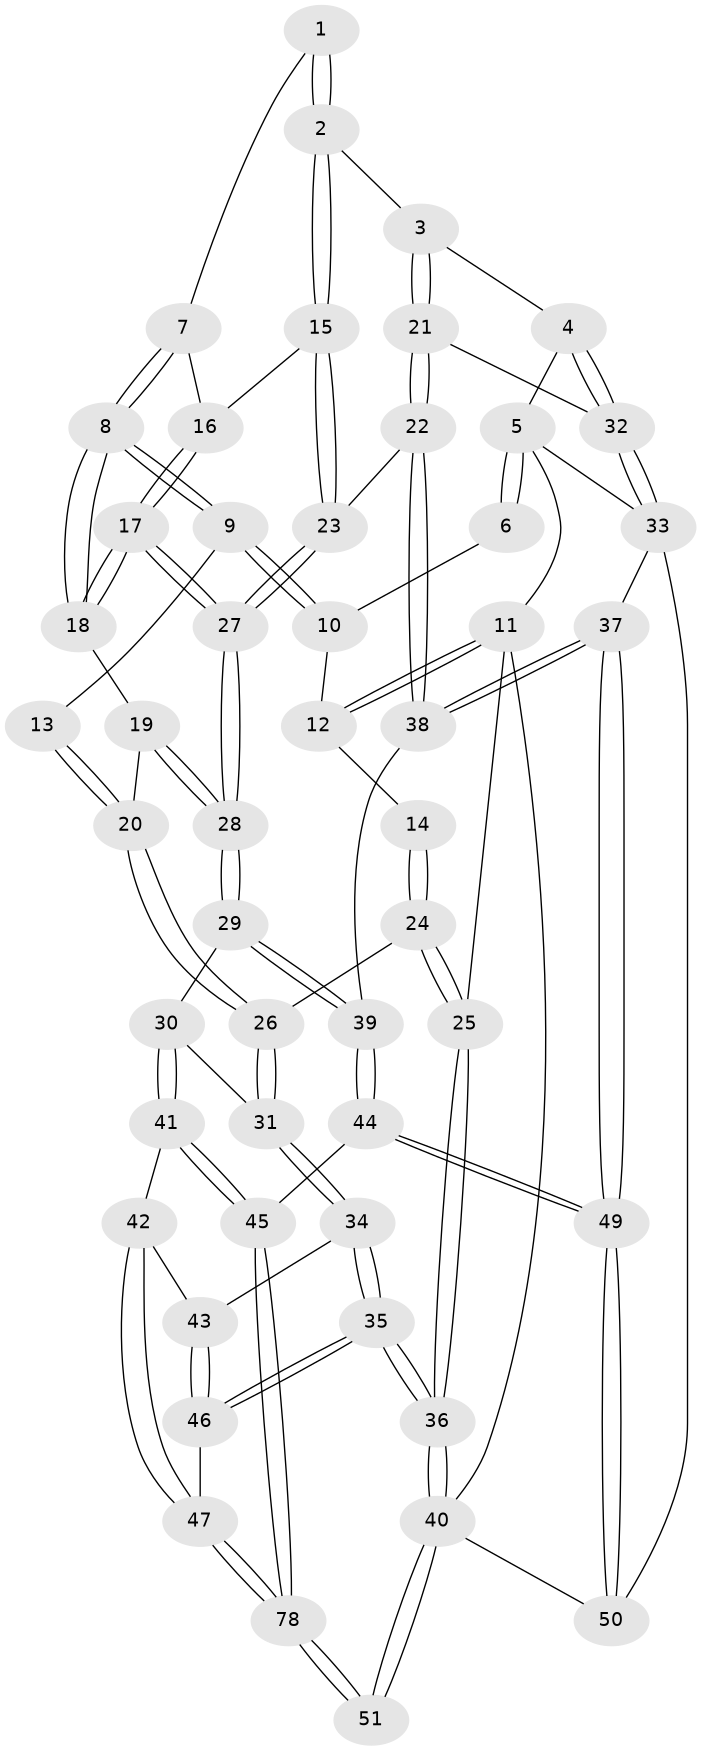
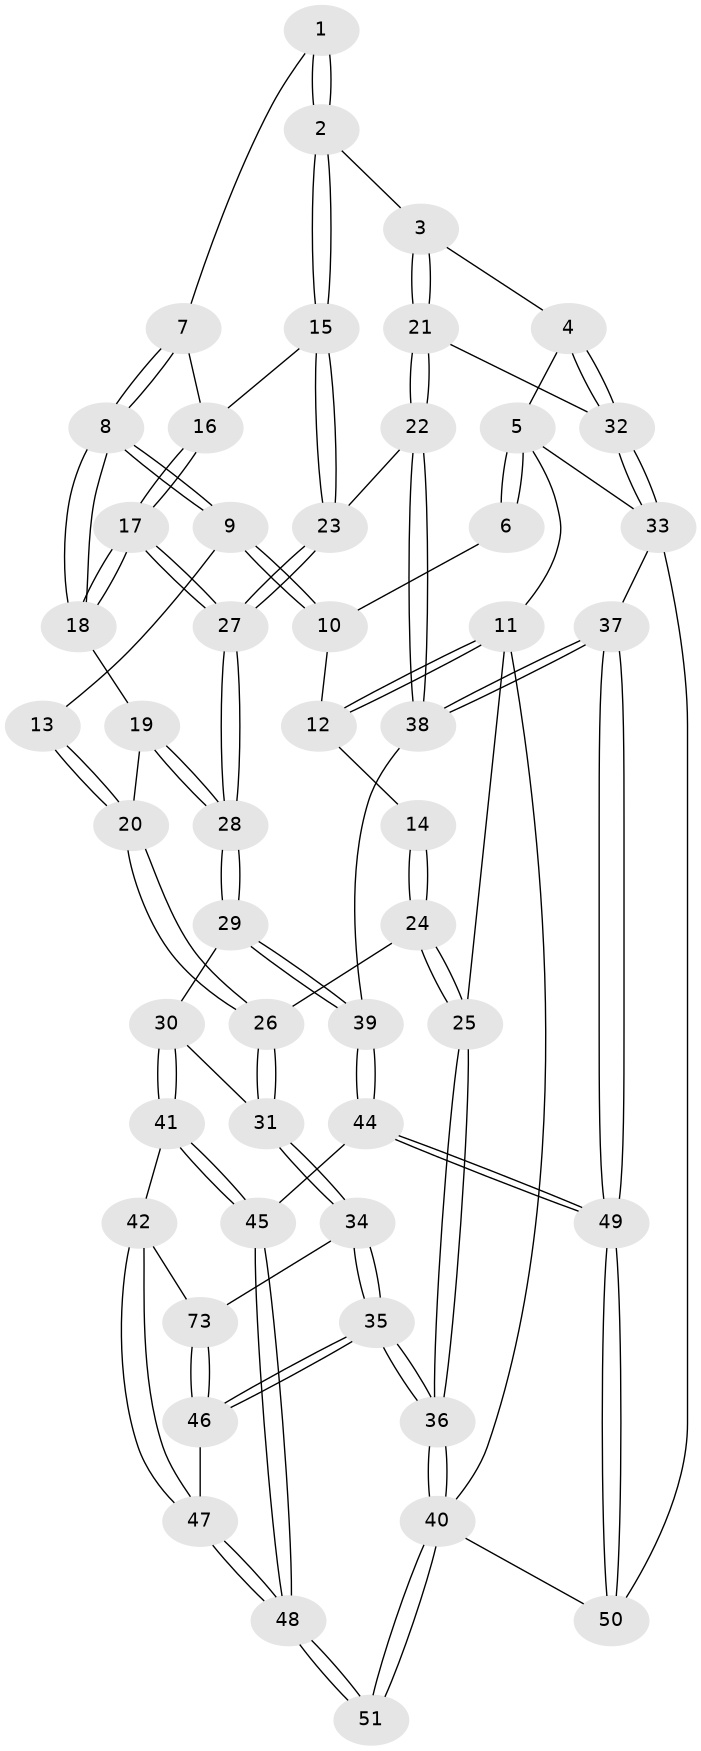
(200, 1323) -> (200, 1323)
(289, 1621) -> (289, 1621)
